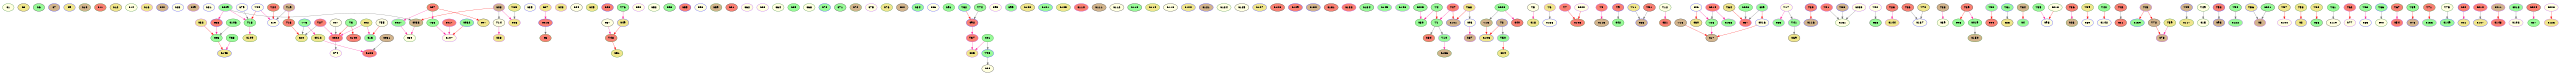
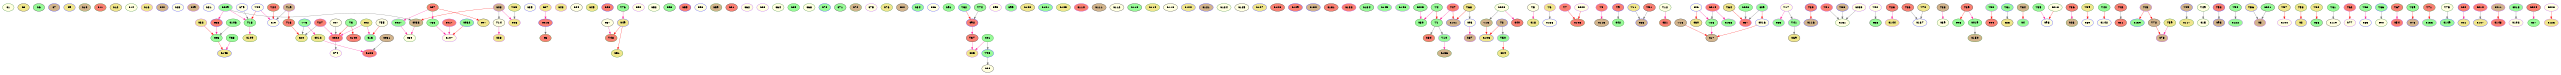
(1469, 7) -> (1469, 7)
(1502, 7) -> (1502, 7)
(972, 38) -> (972, 38)
(614, 45) -> (620, 37)
